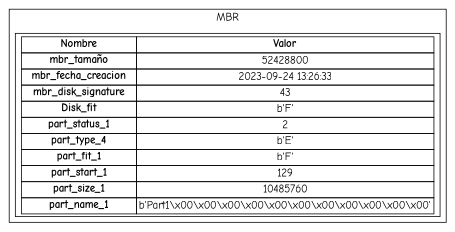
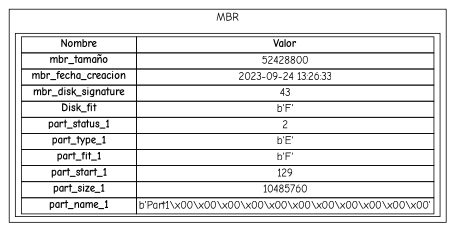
(79, 140) -> (79, 140)
